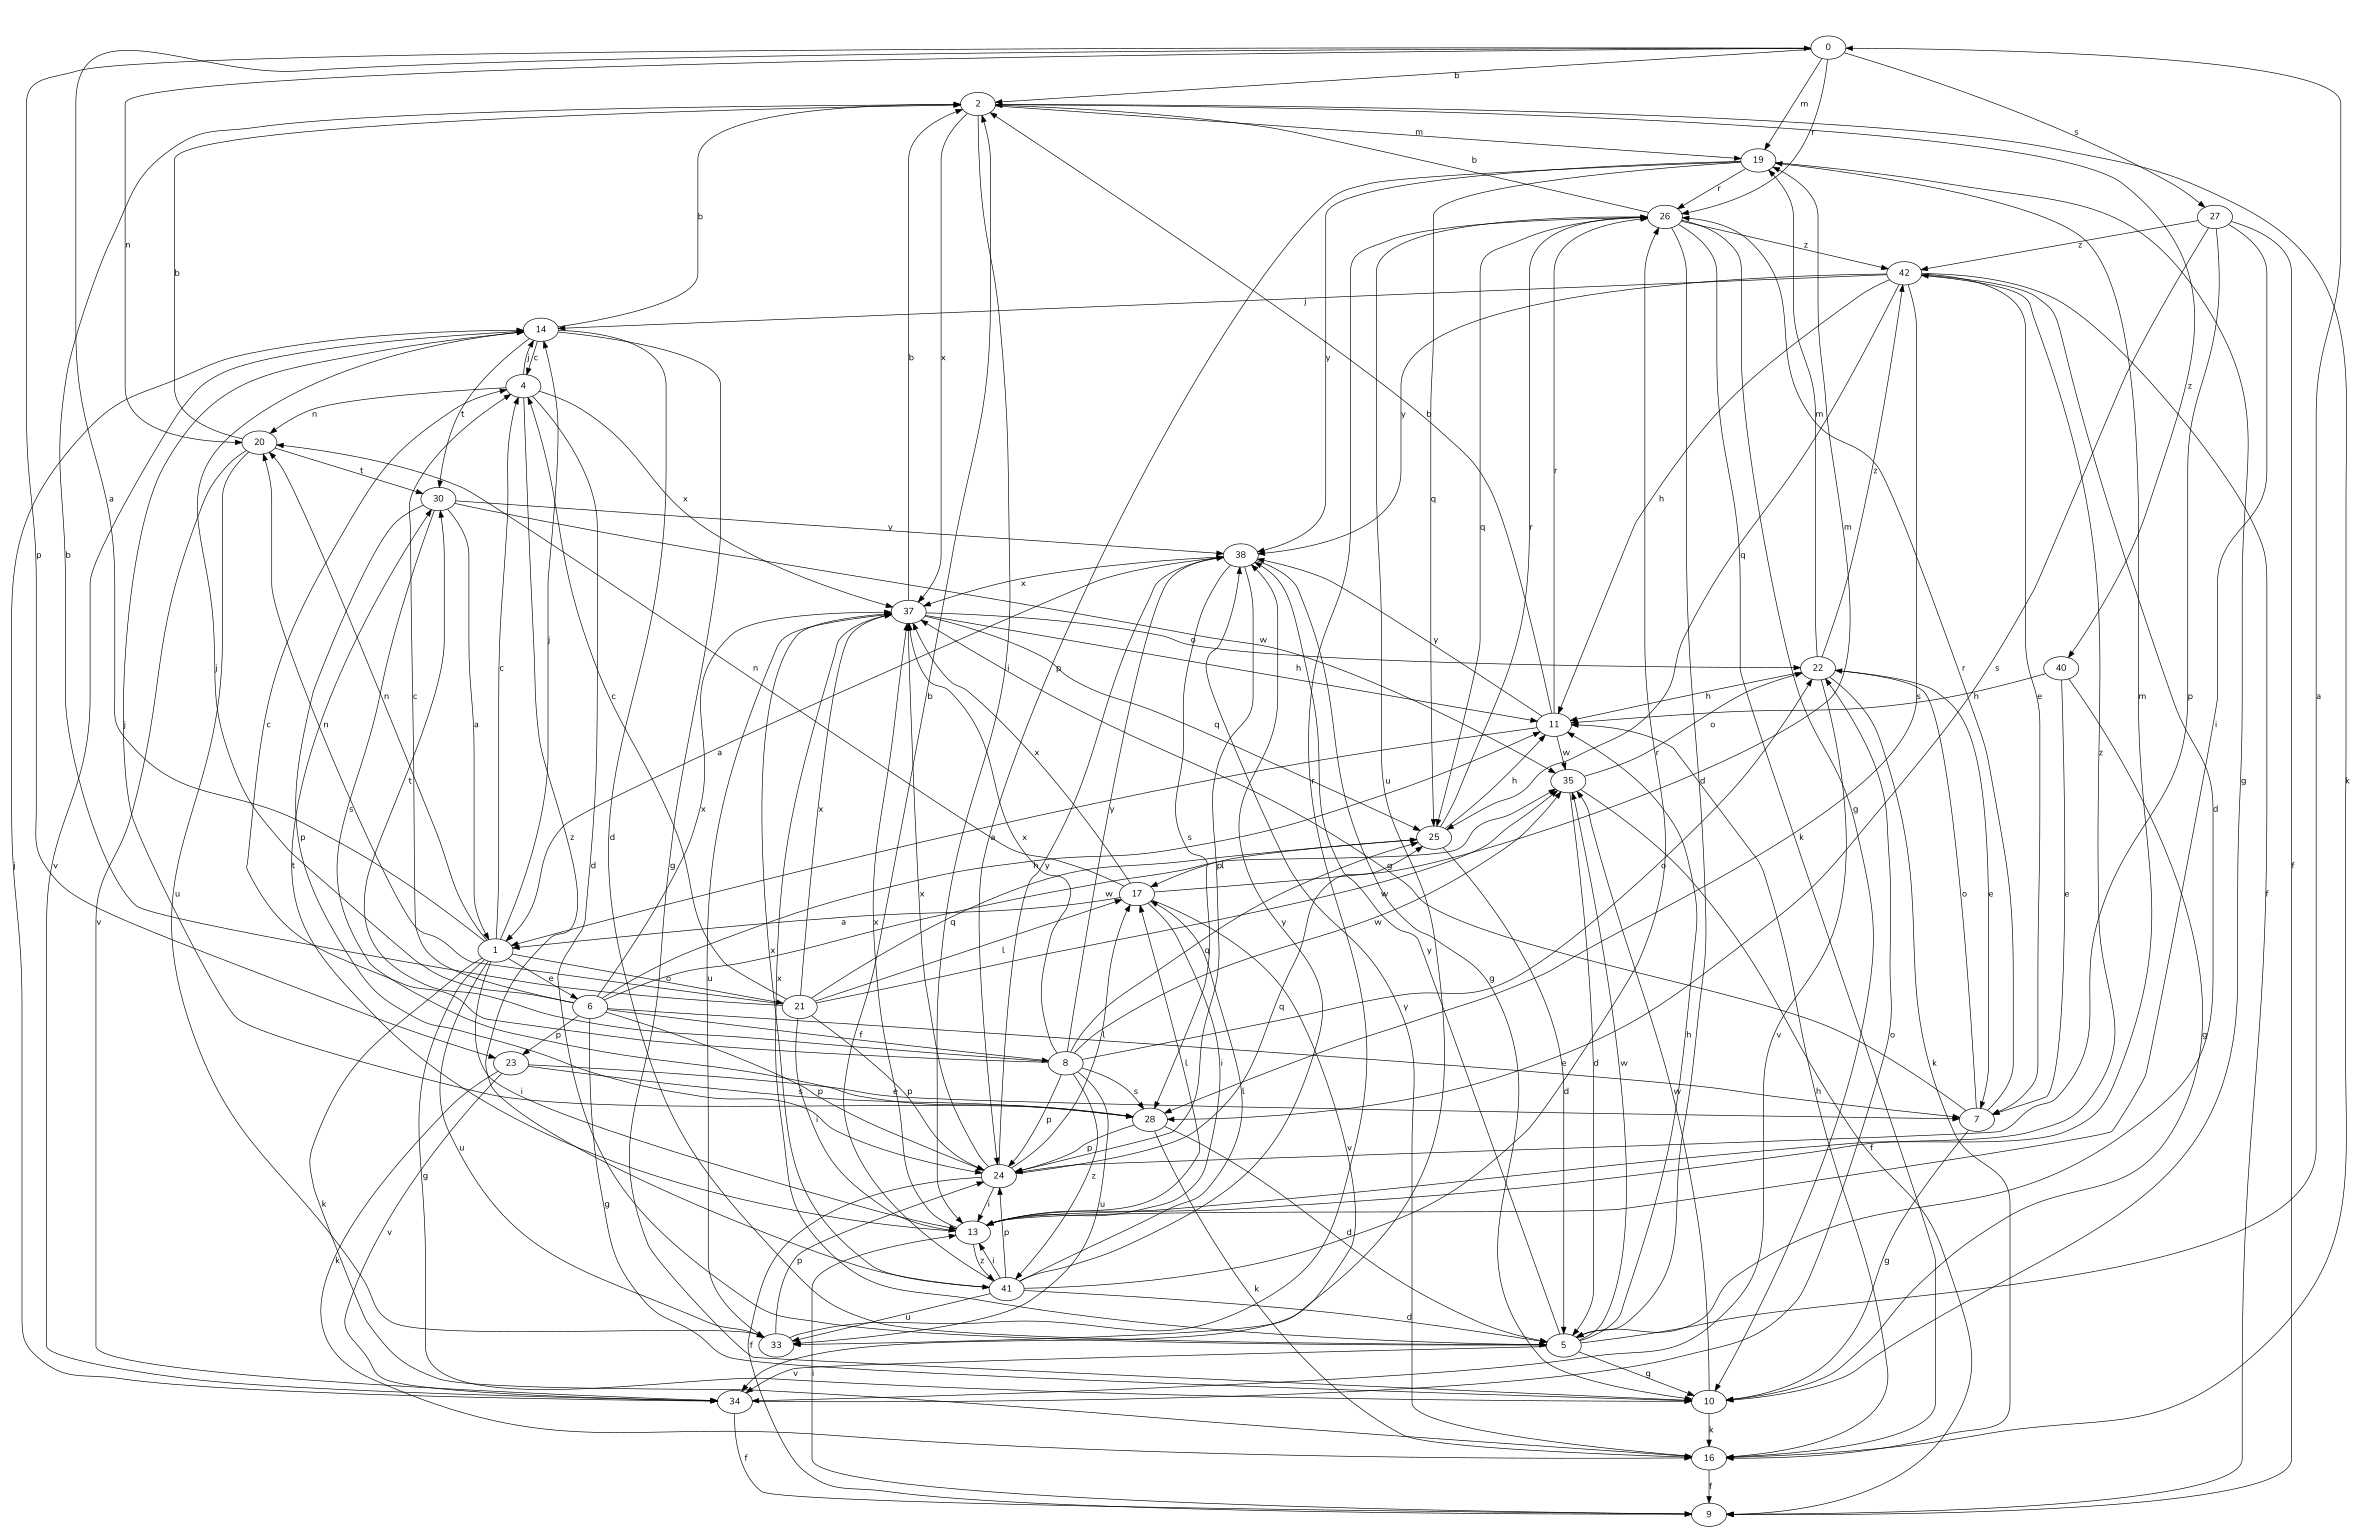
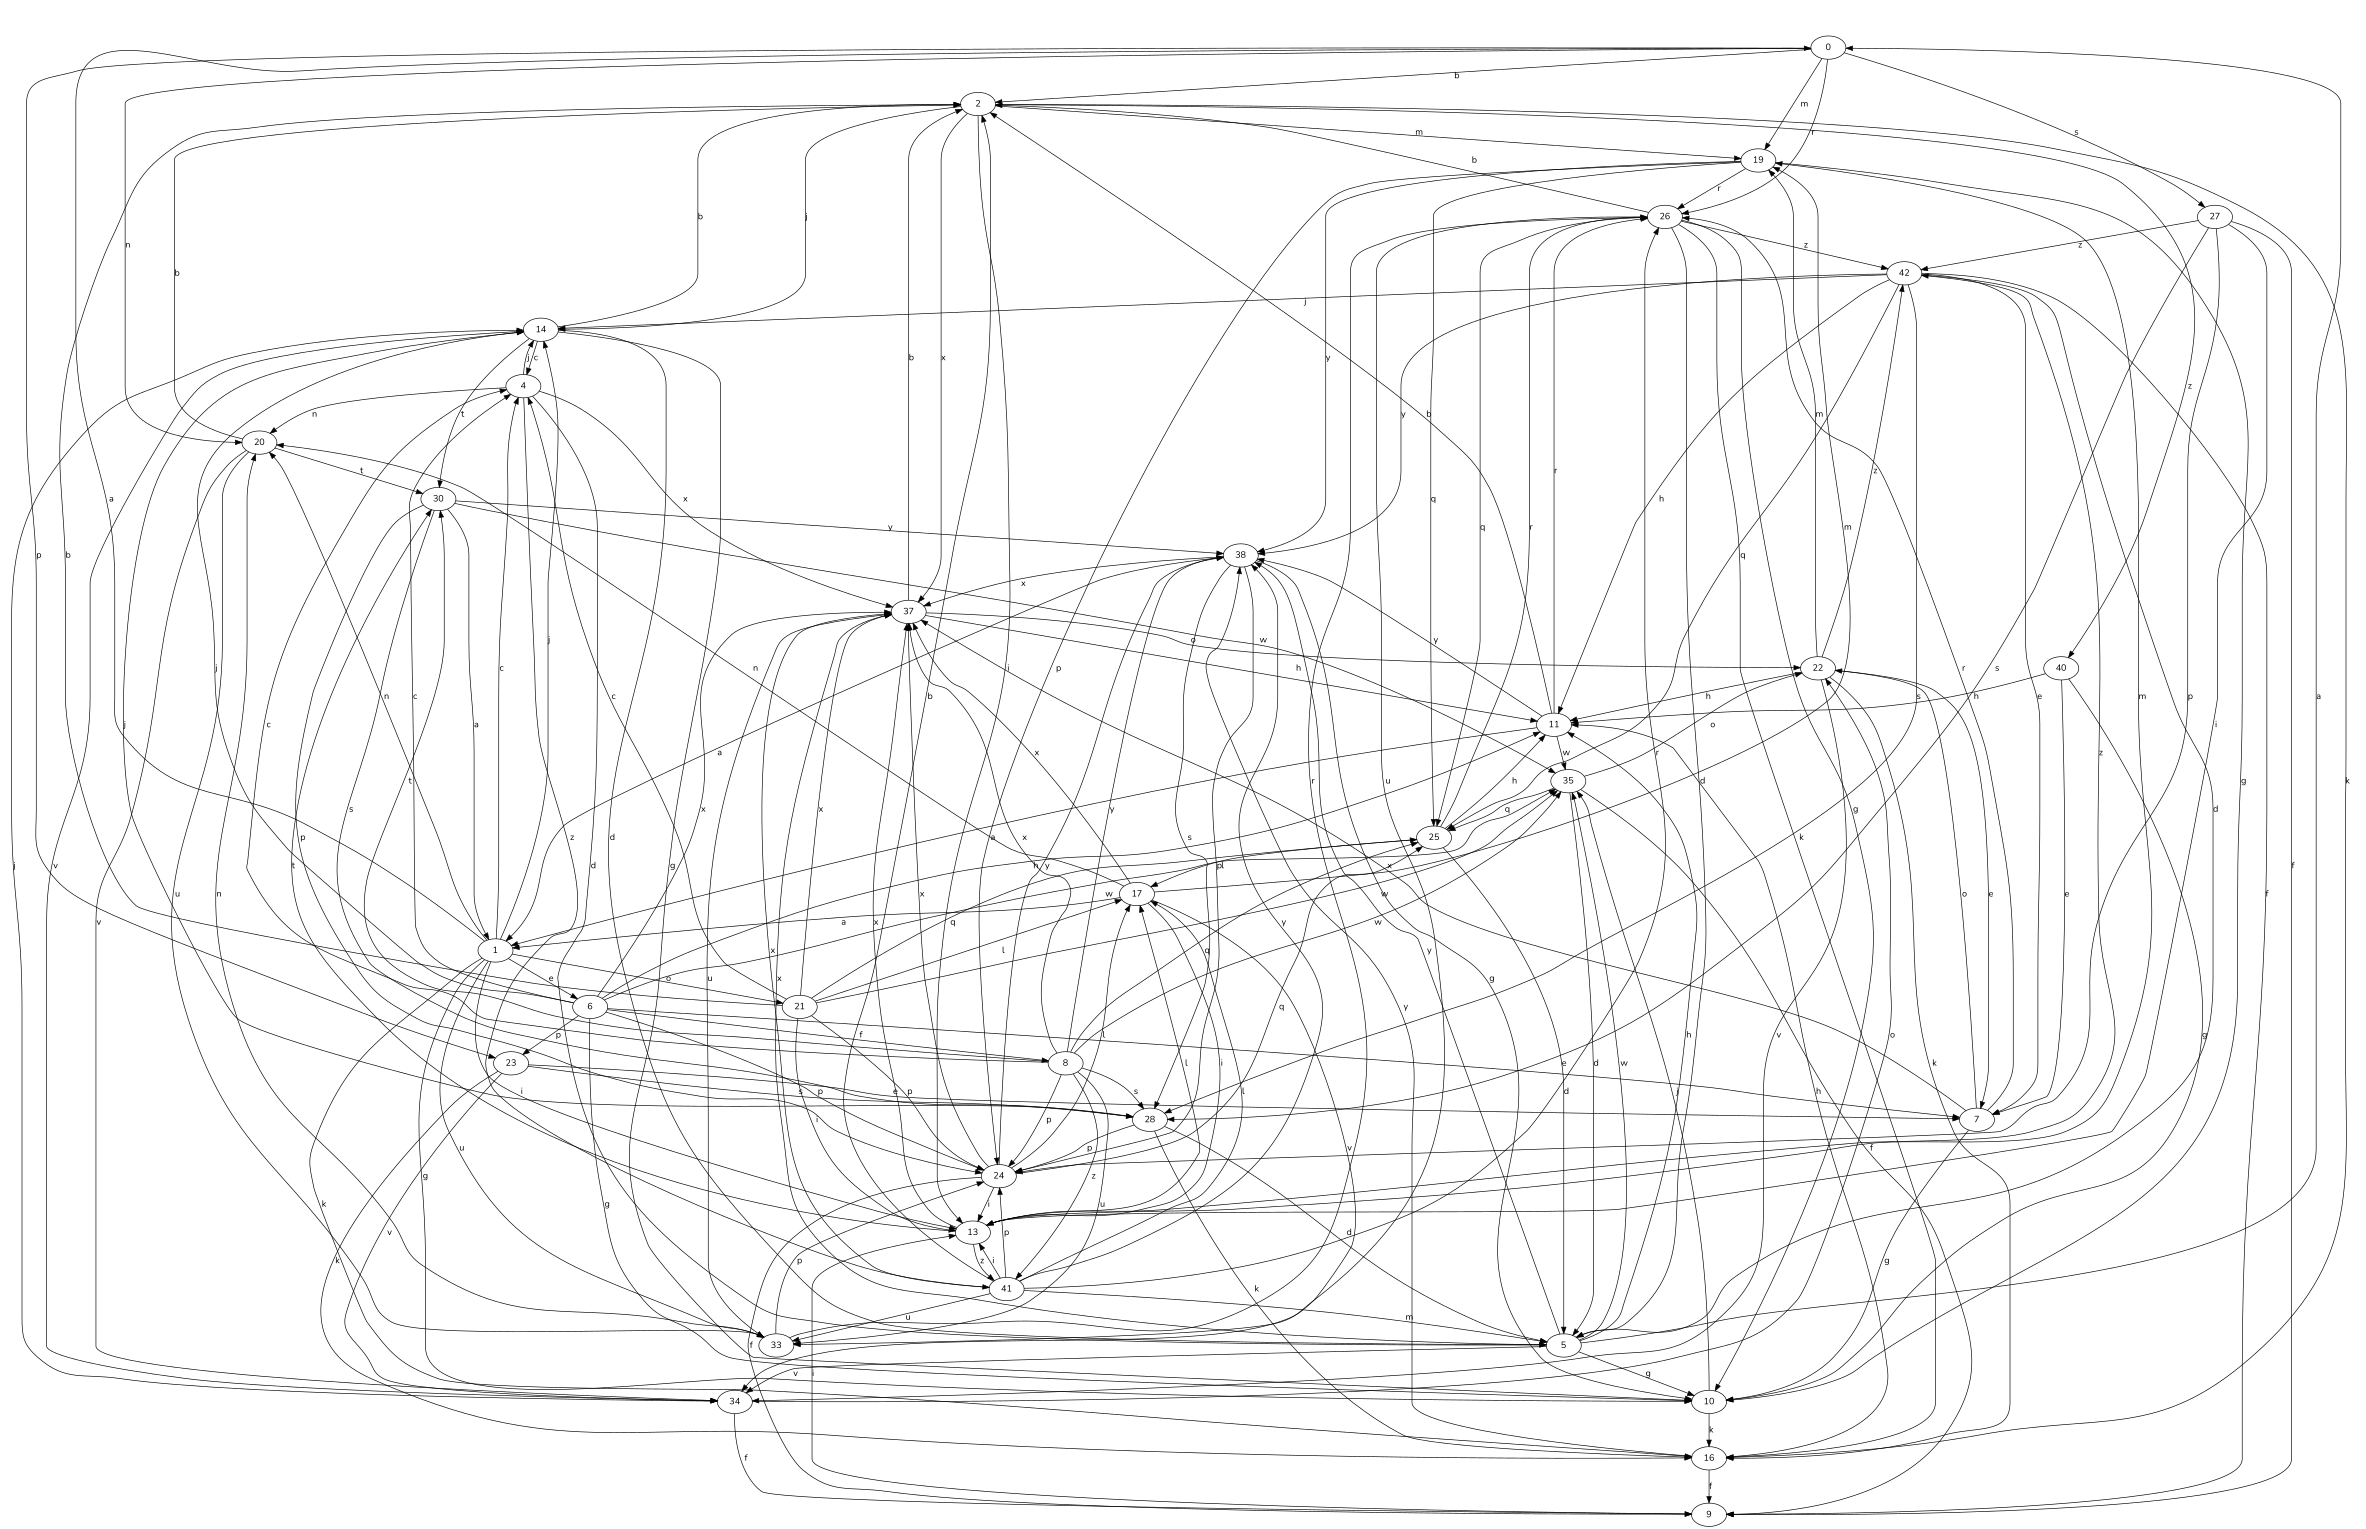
none -> (806, 260)
(1170, 718) -> (1503, 805)
(1390, 866) -> (1390, 866)
(386, 876) -> (258, 1065)
(1504, 983) -> none
(1678, 1092) -> (1678, 1092)
(1410, 1317) -> (1410, 1317)
